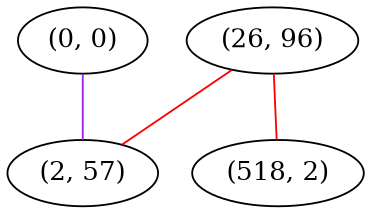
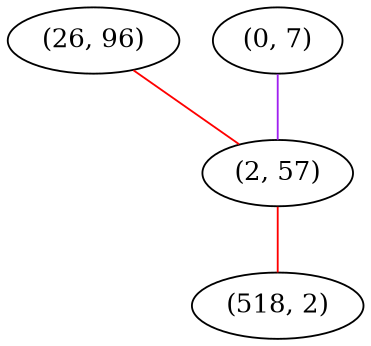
(83, 41) -> (278, 41)
(275, 107) -> (278, 240)
